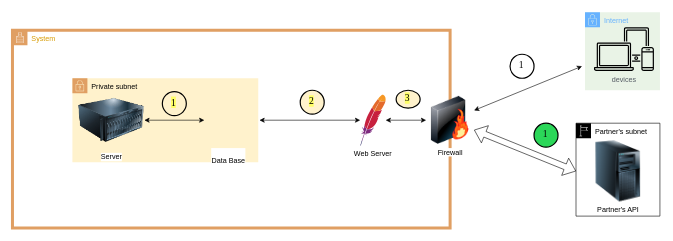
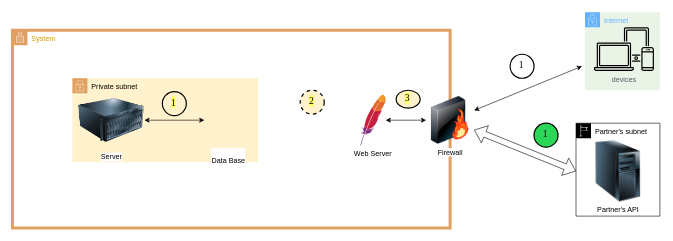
(312, 102) -> (312, 102)
(355, 120) -> none
